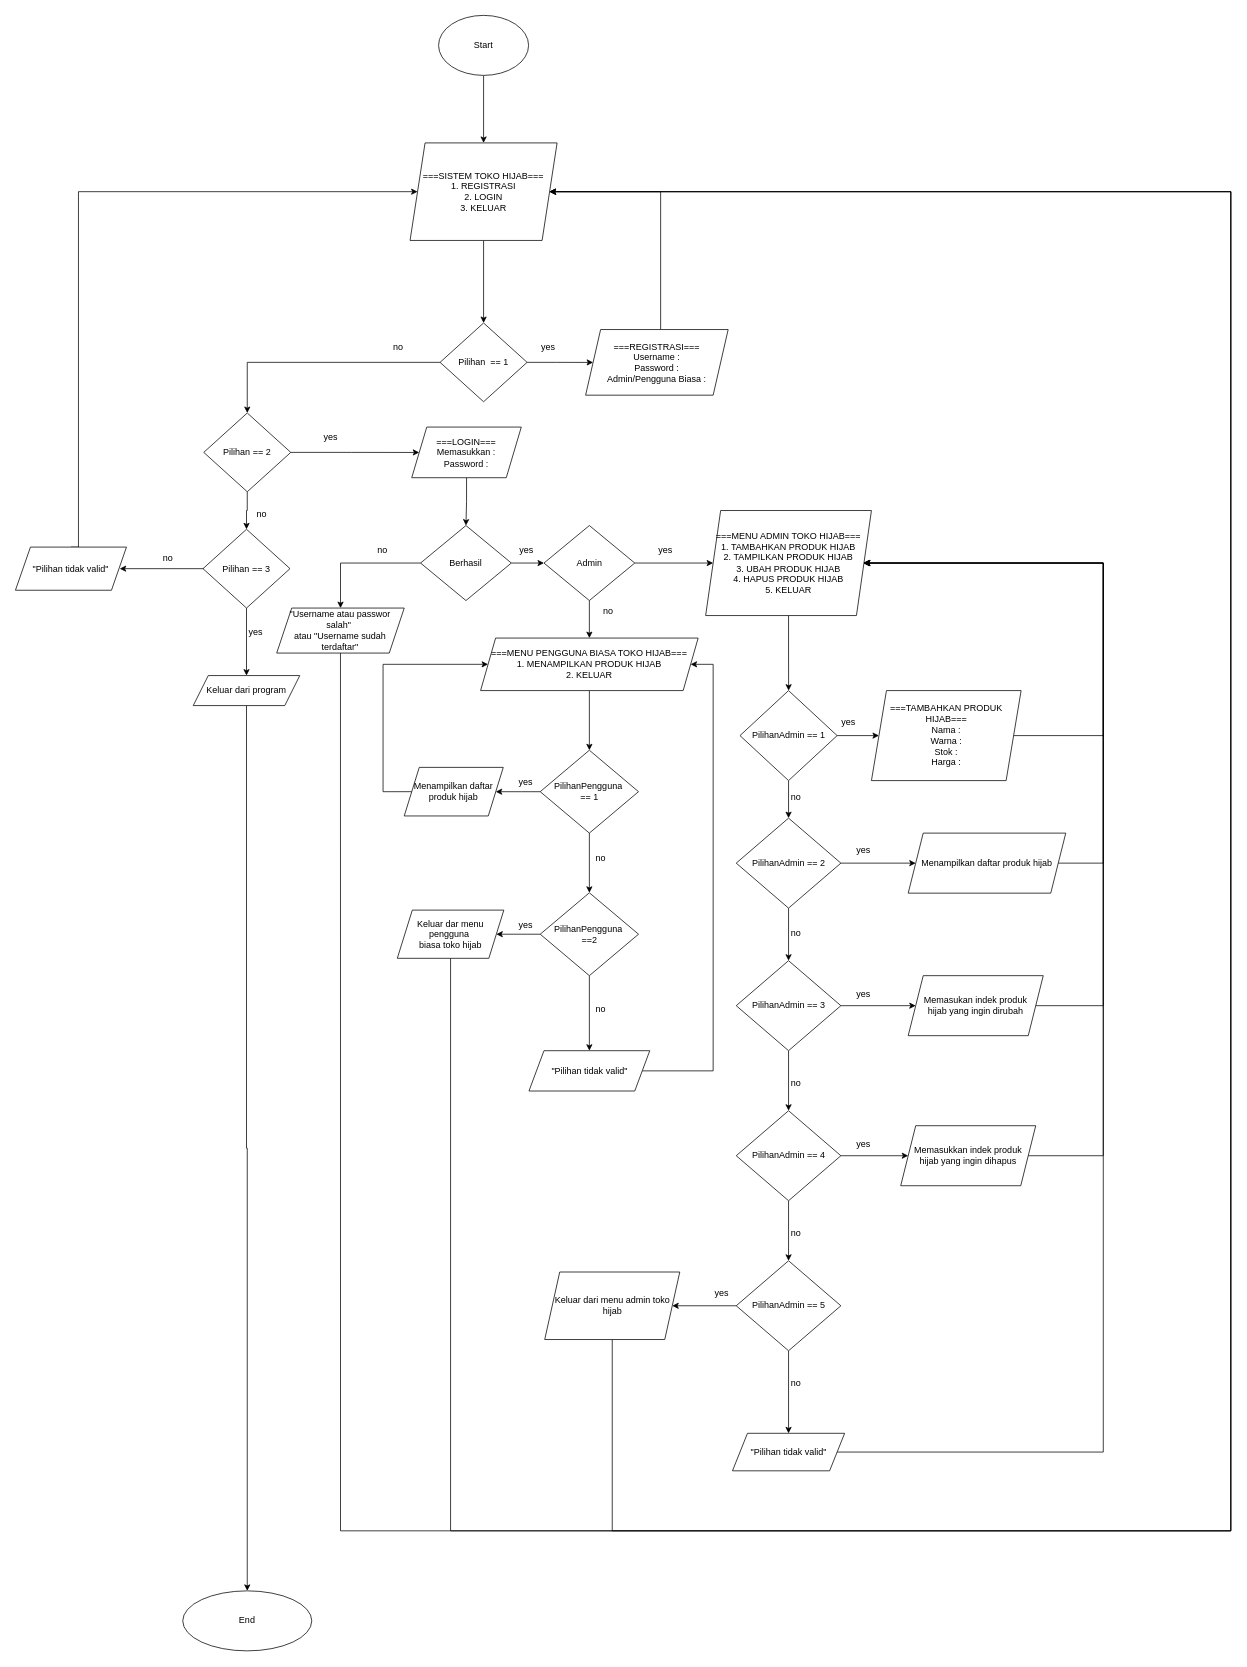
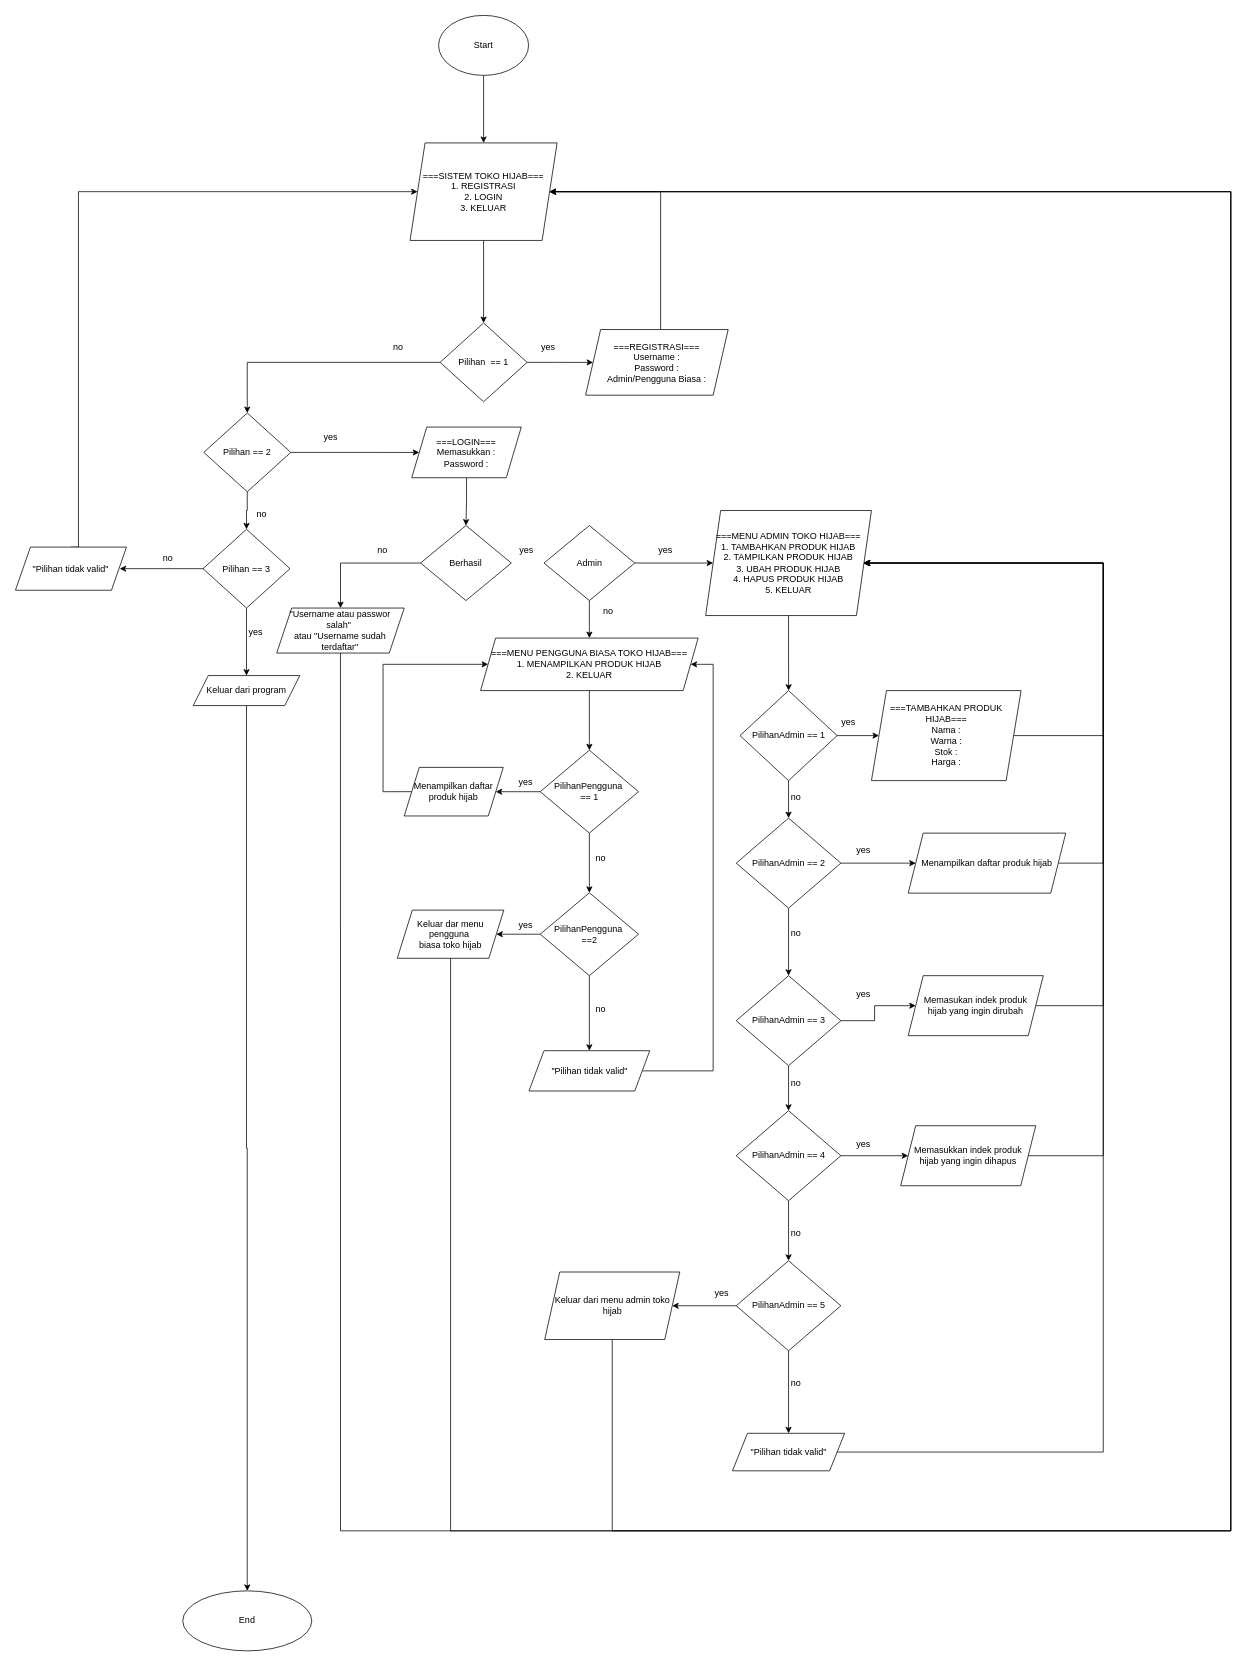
(537, 563) -> none
(788, 1005) -> (788, 1020)
